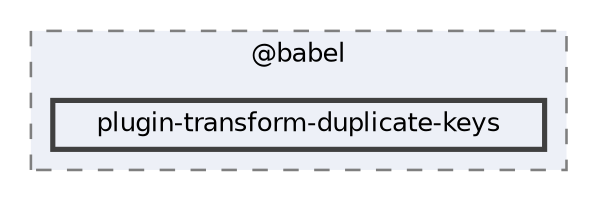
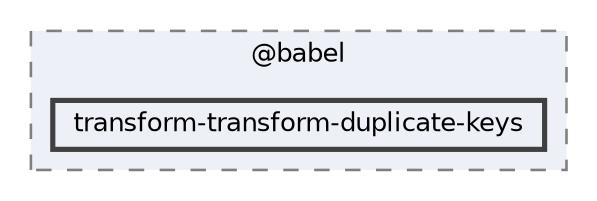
(299, 125) -> (299, 125)
